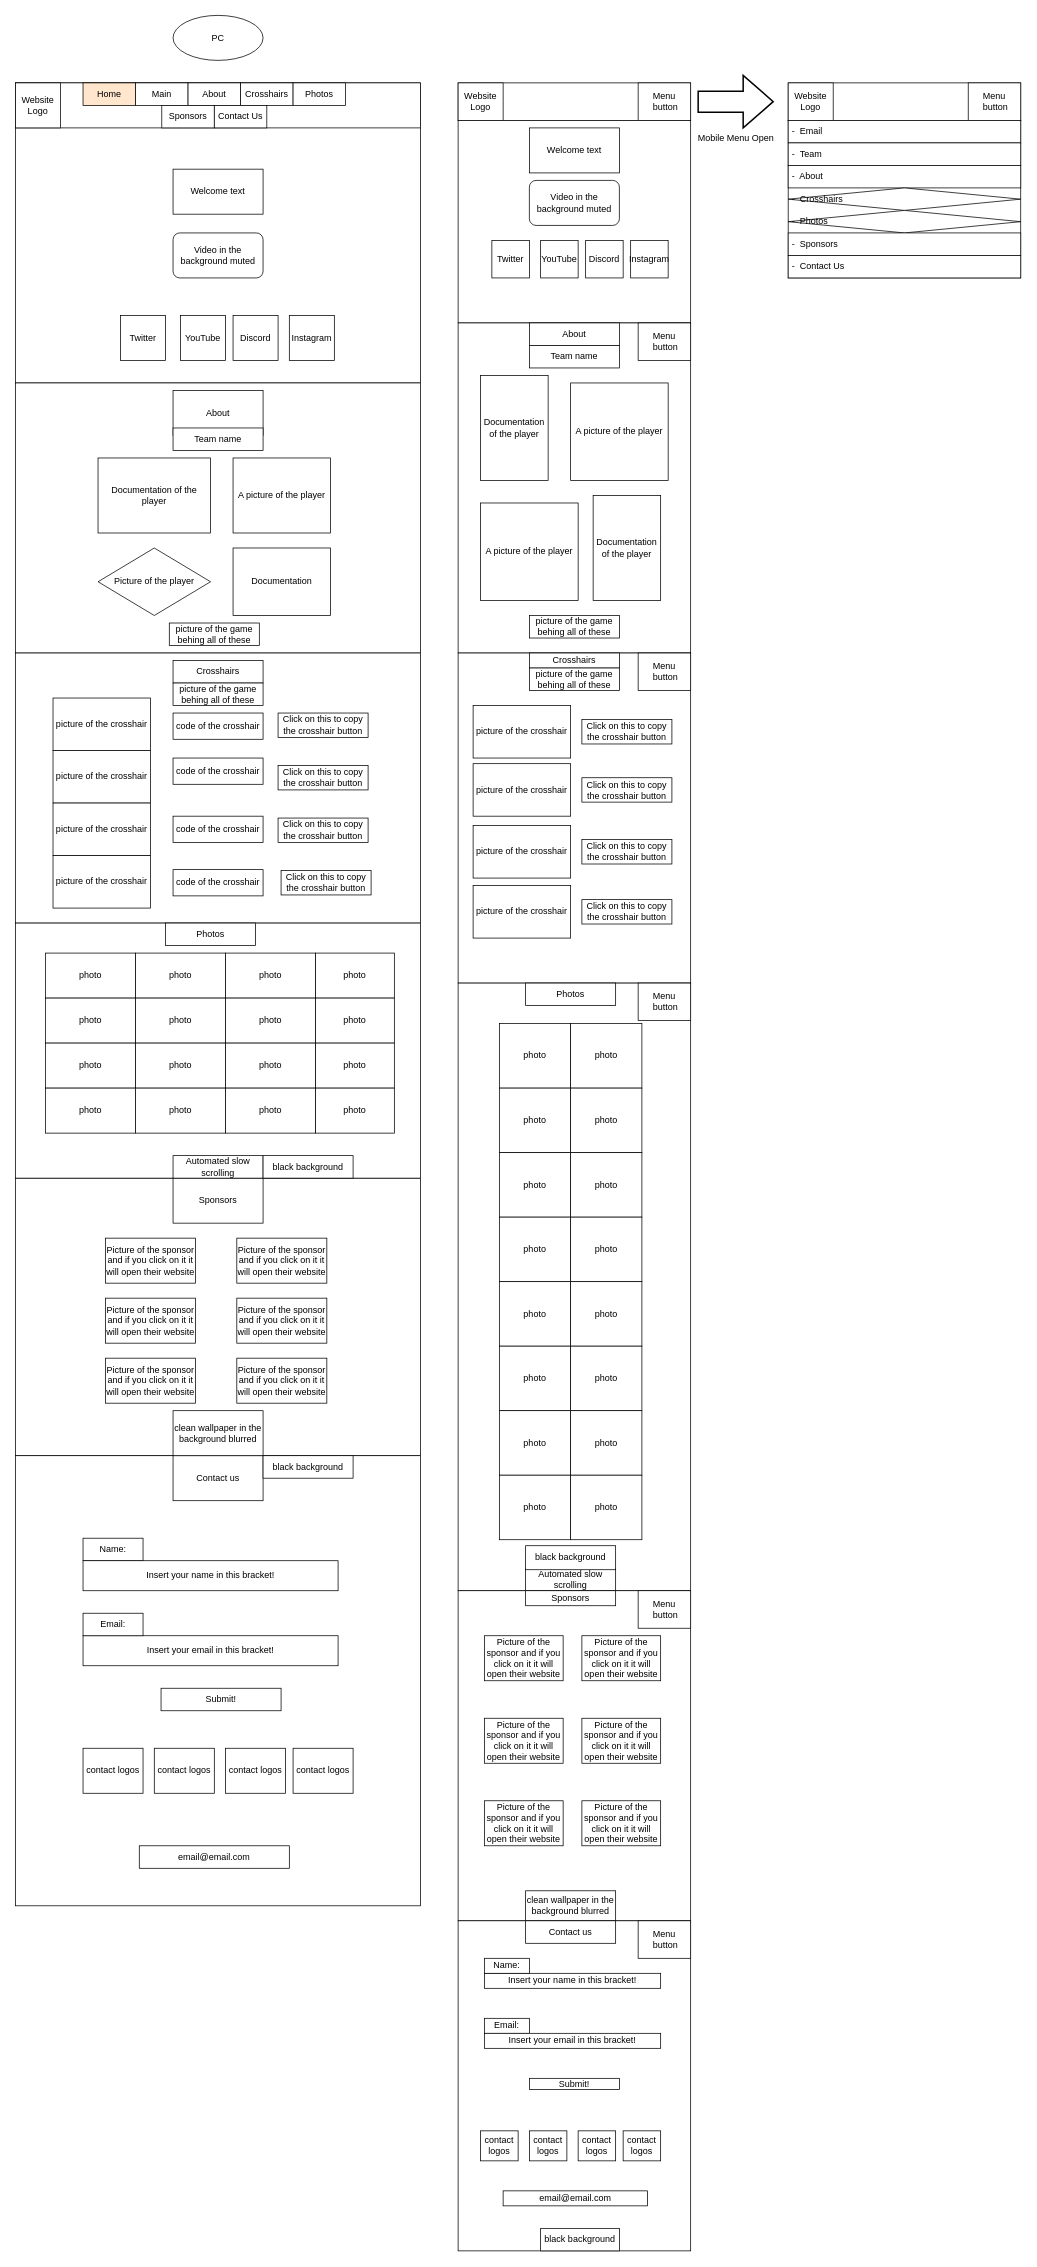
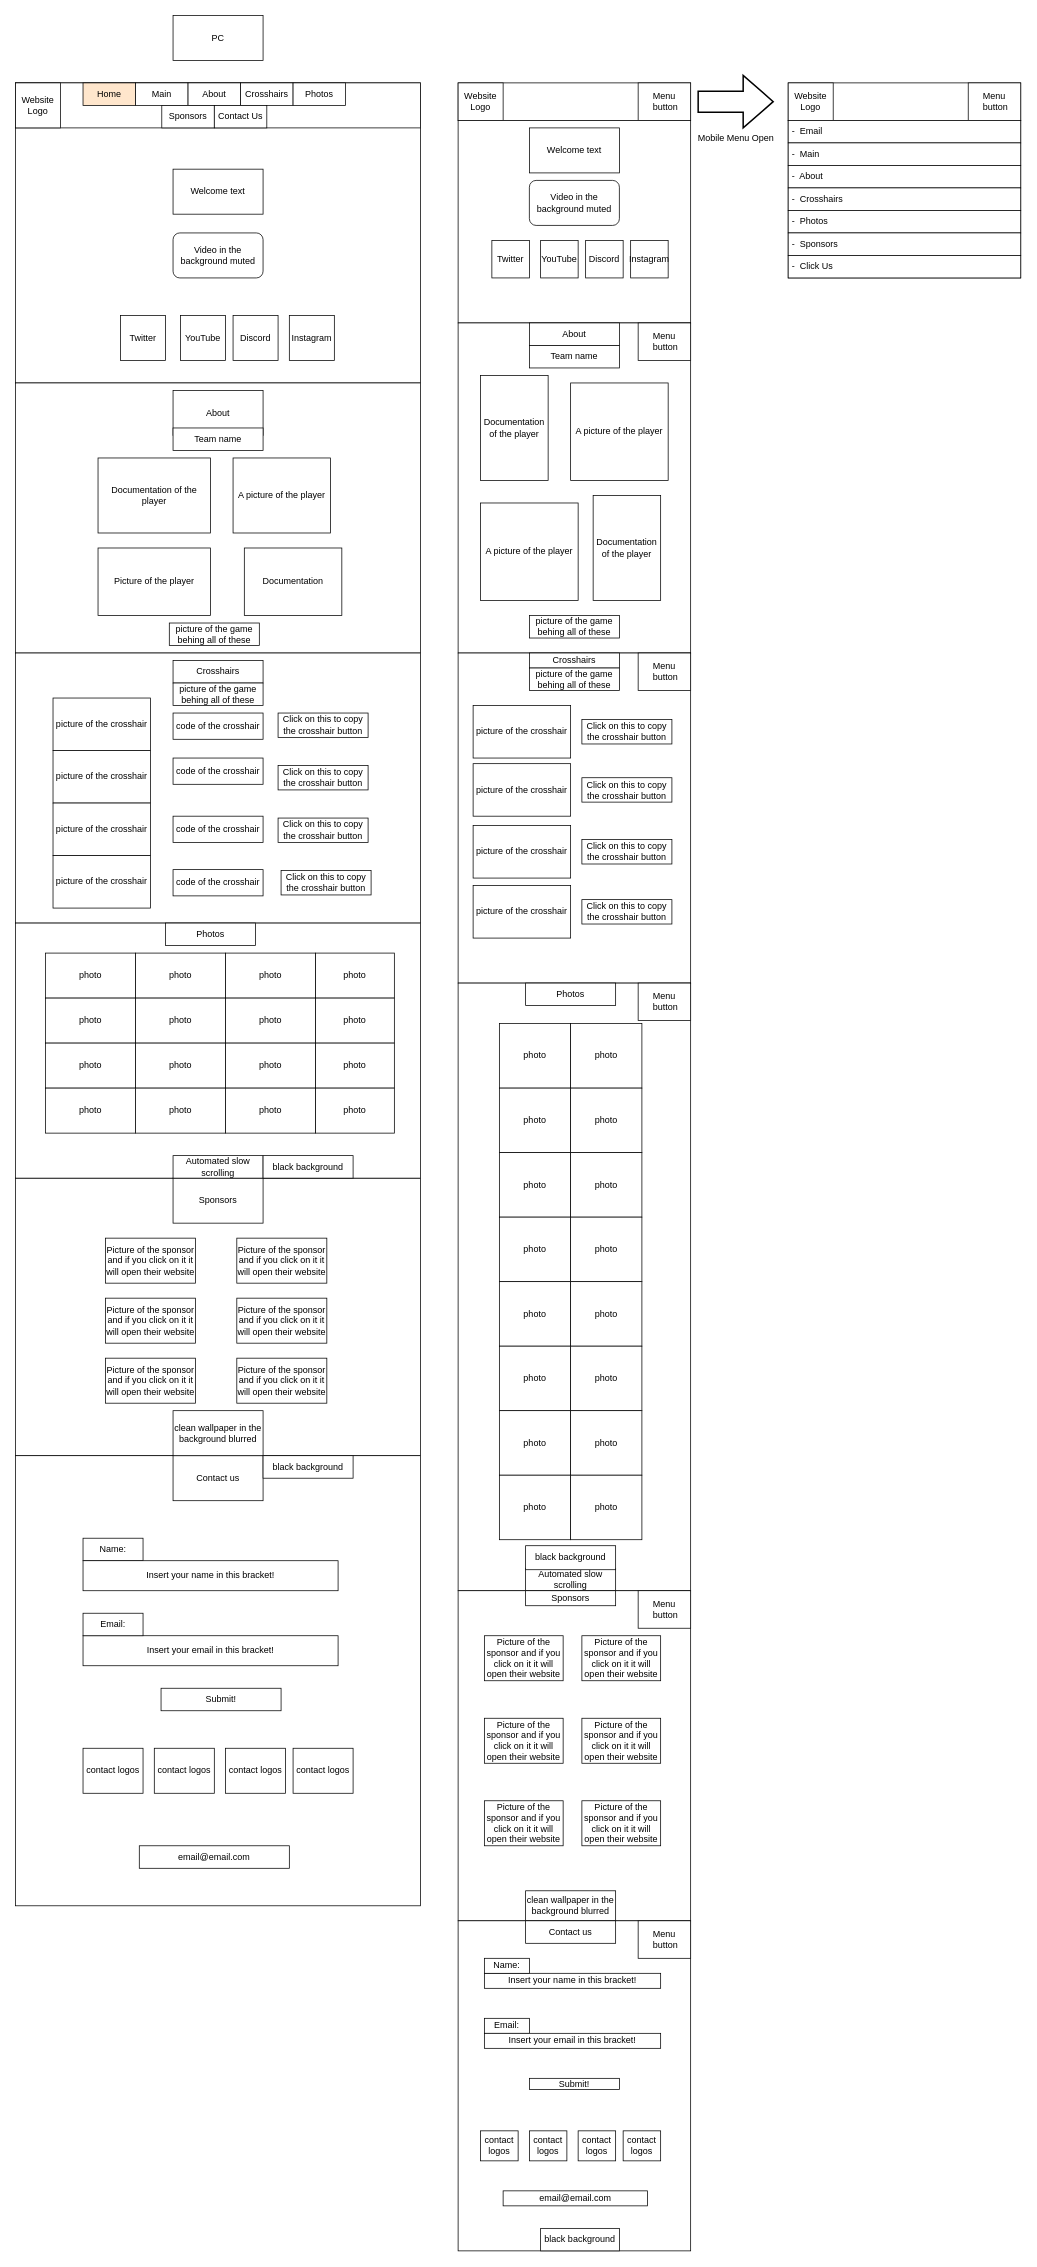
(218, 38) -> (218, 38)
(806, 154) -> (805, 154)
(904, 199) -> (904, 199)
(904, 222) -> (904, 222)
(820, 267) -> (812, 267)
(154, 582) -> (154, 582)
(282, 582) -> (293, 582)
